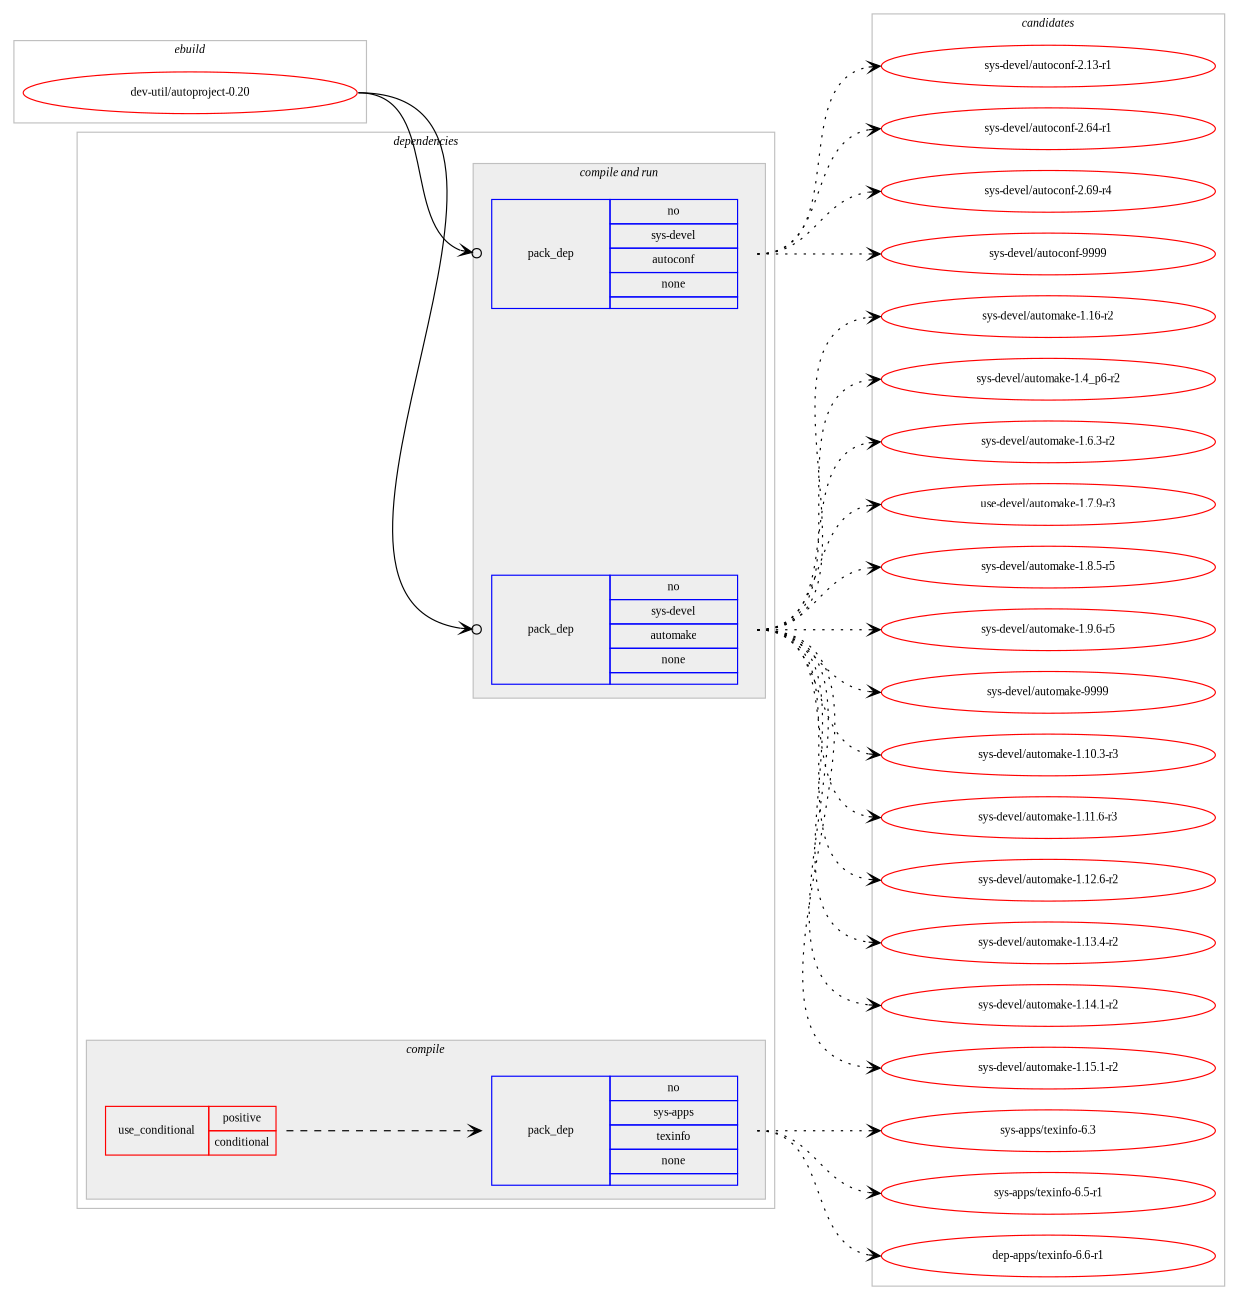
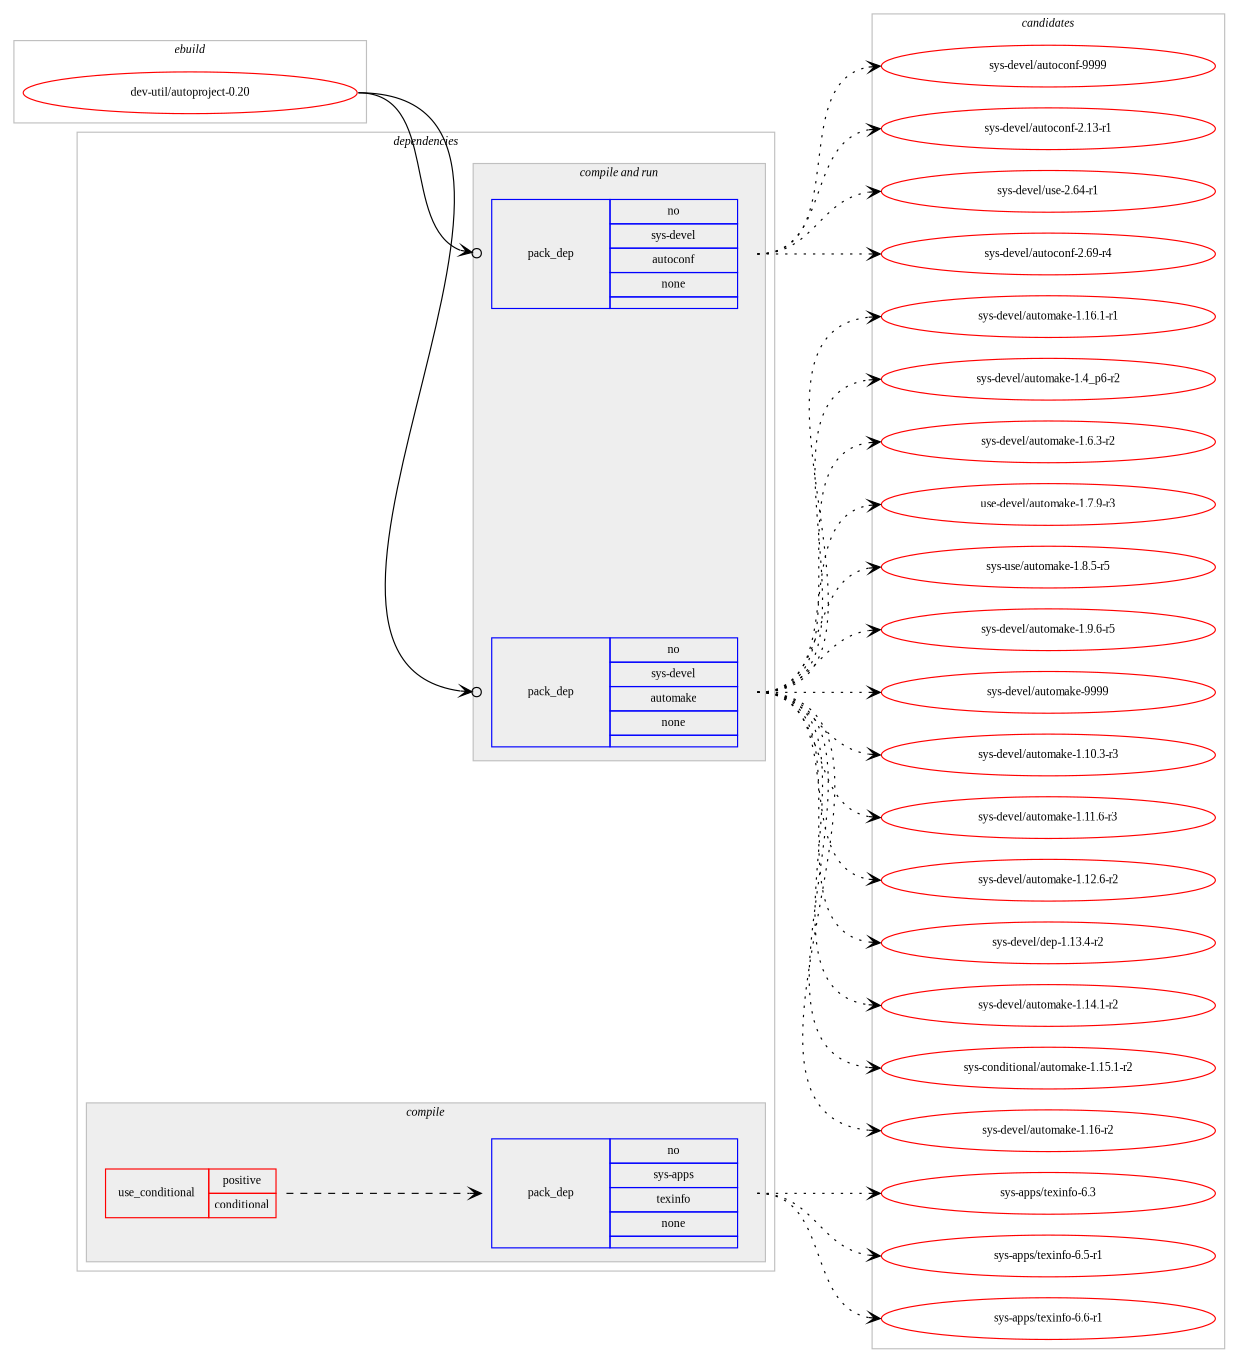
(1048, 129) -> (1048, 191)
none -> (1048, 317)
(1048, 567) -> (1048, 567)
(1048, 943) -> (1048, 943)
(1048, 1068) -> (1048, 1068)
(1048, 1256) -> (1048, 1319)
